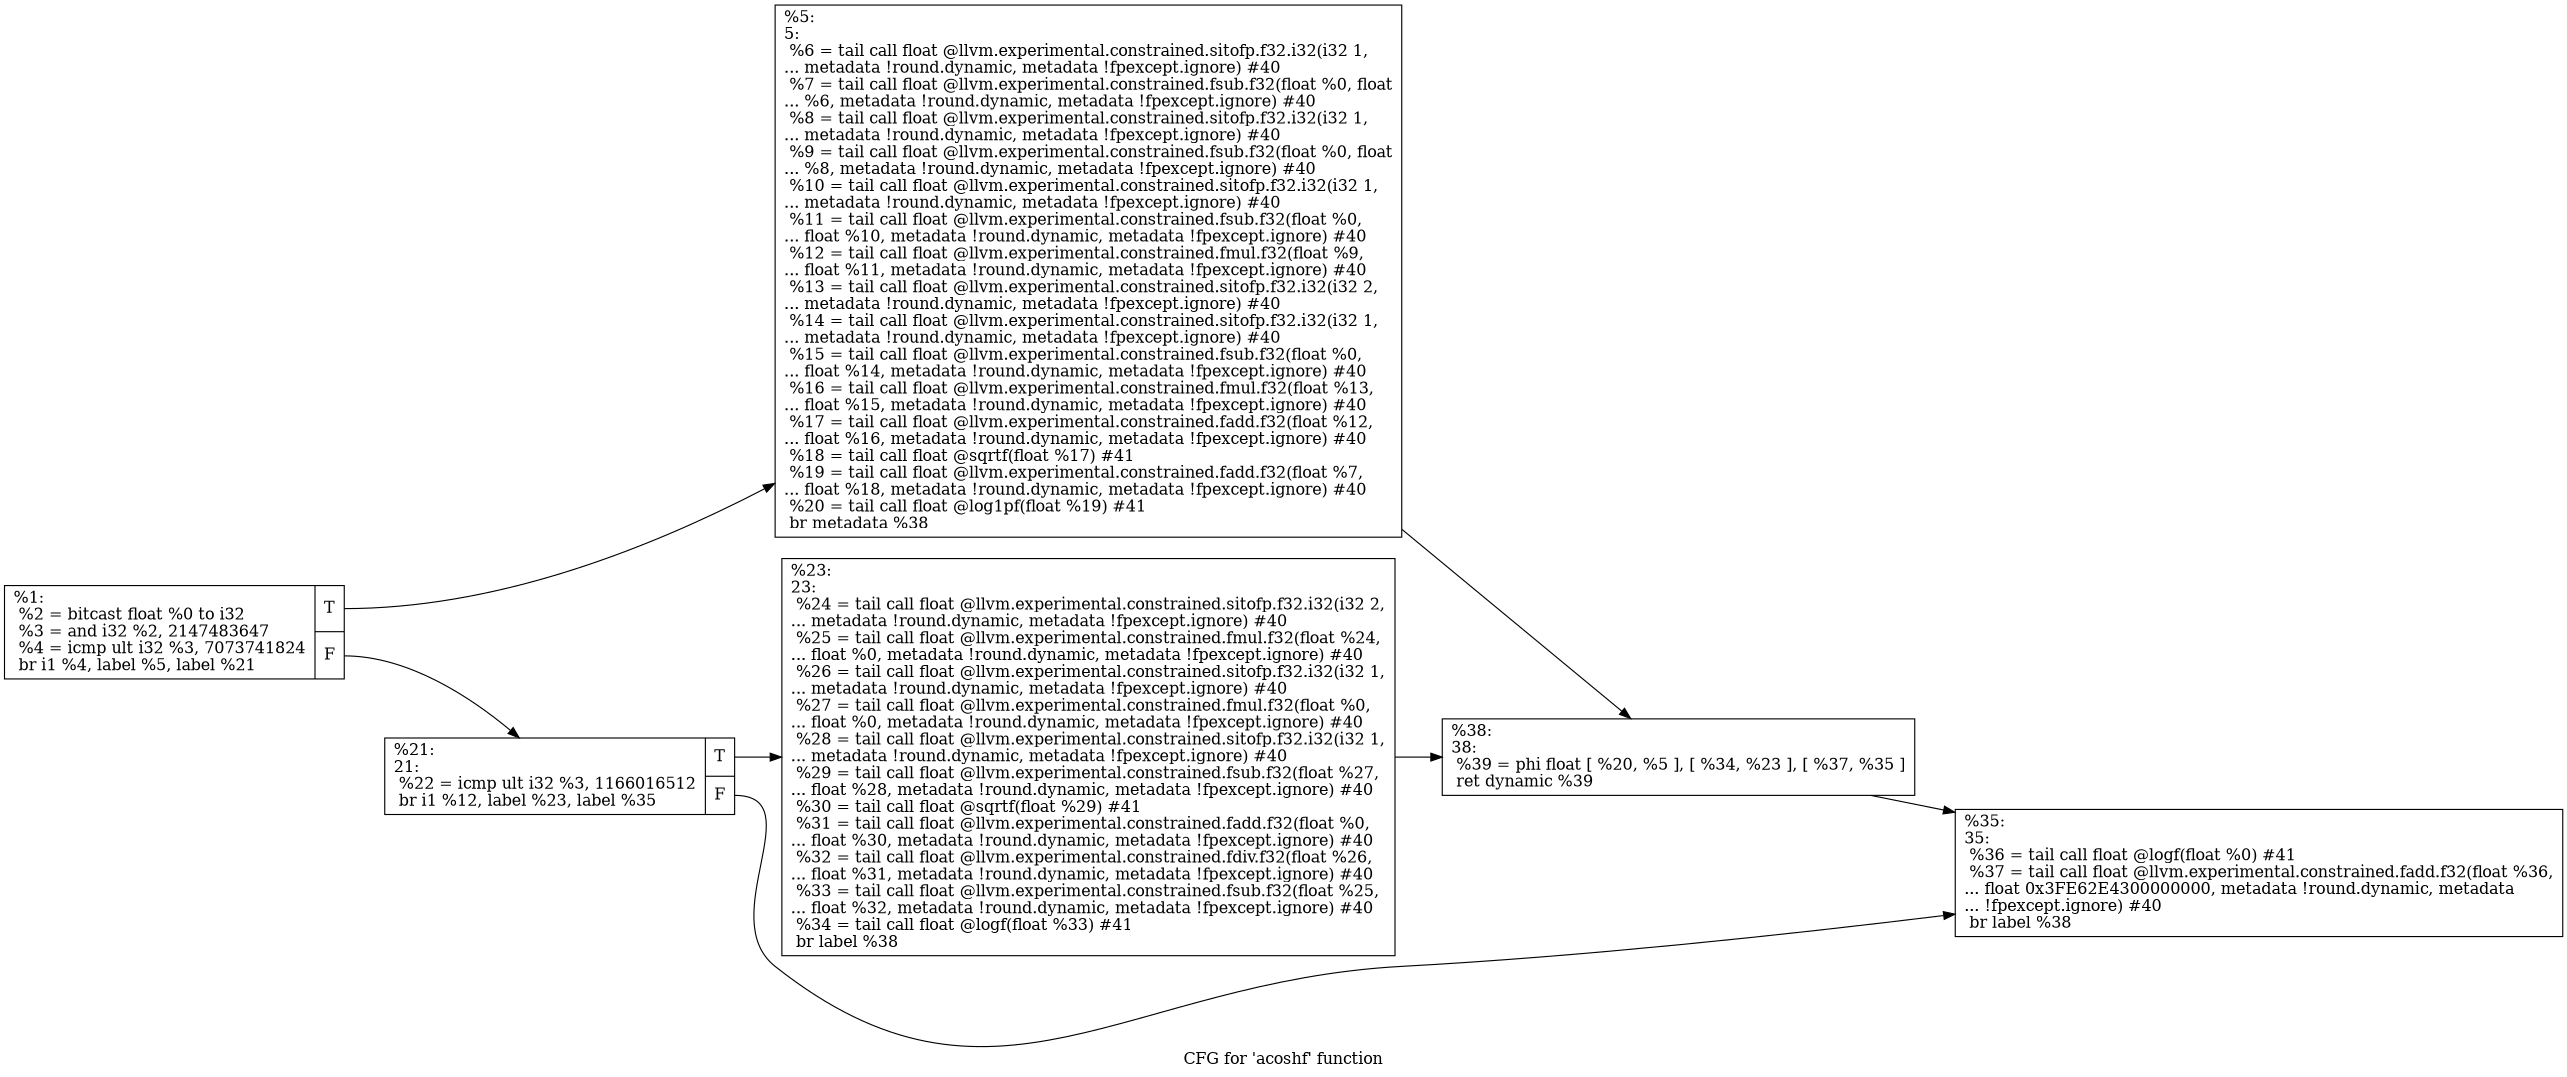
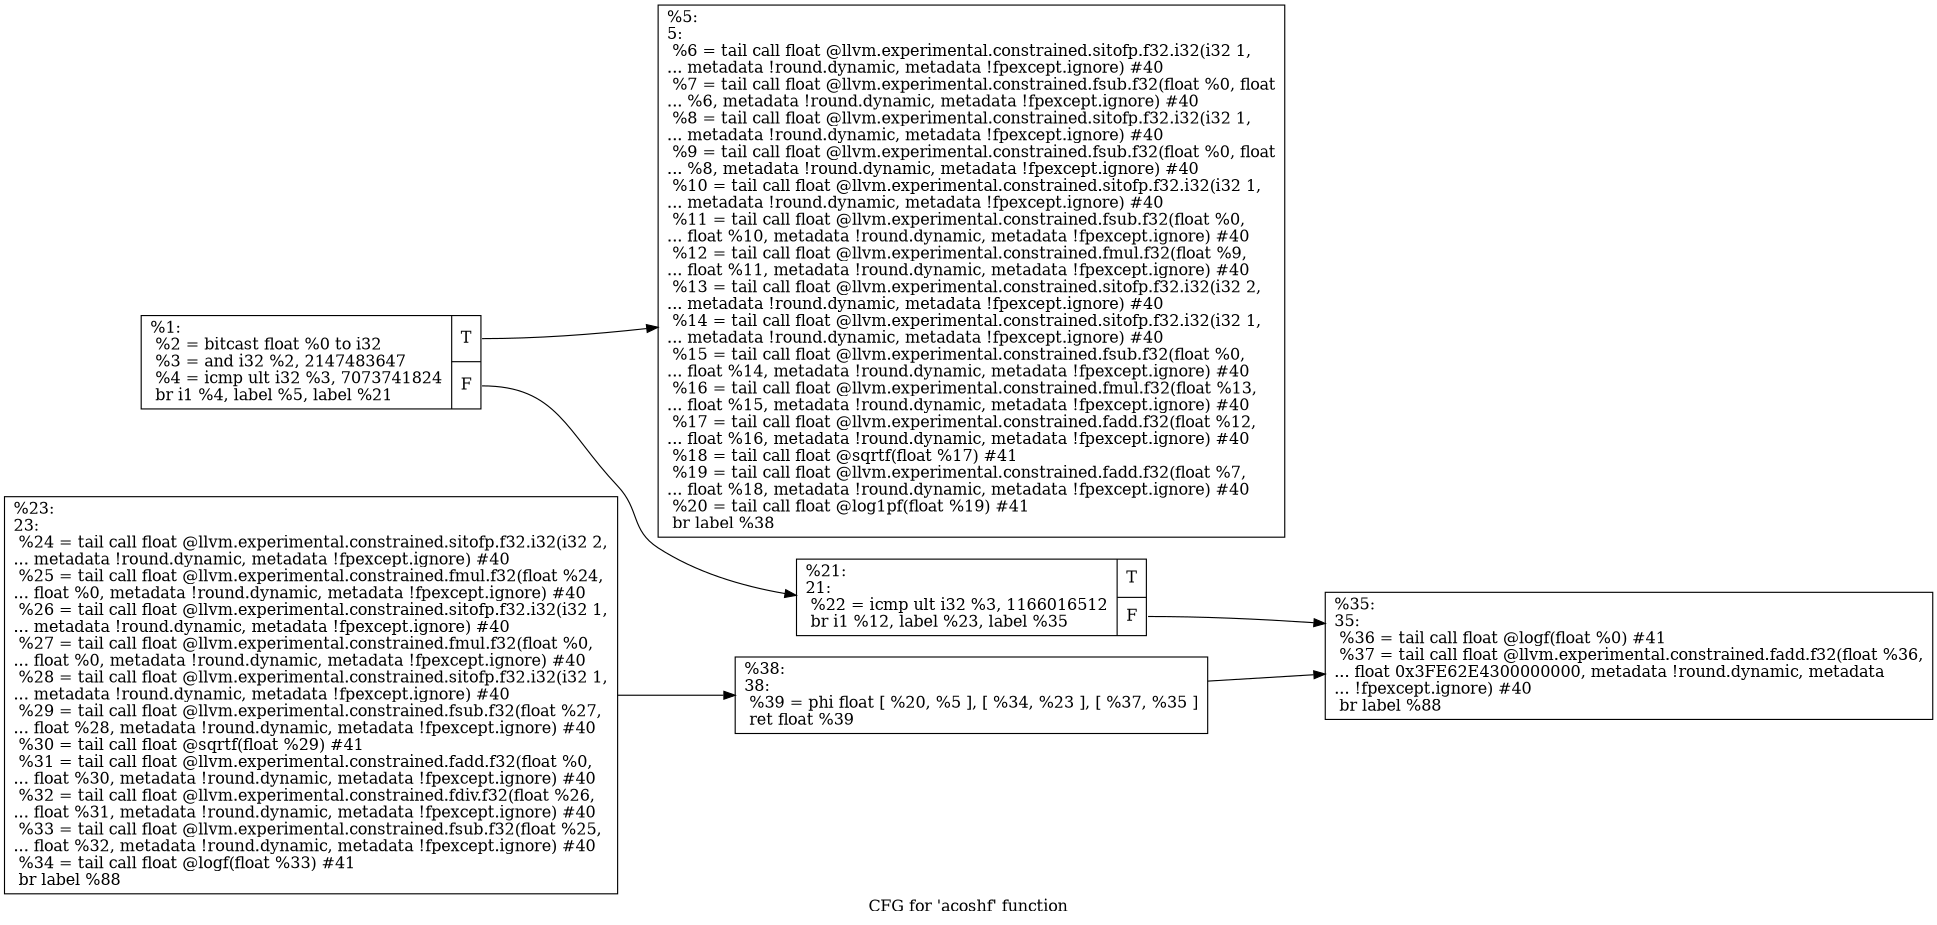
(857, 524) -> (721, 524)
(1512, 620) -> none
(752, 757) -> none
(1523, 782) -> (799, 720)
(2018, 923) -> (1388, 706)
(845, 942) -> (68, 880)
